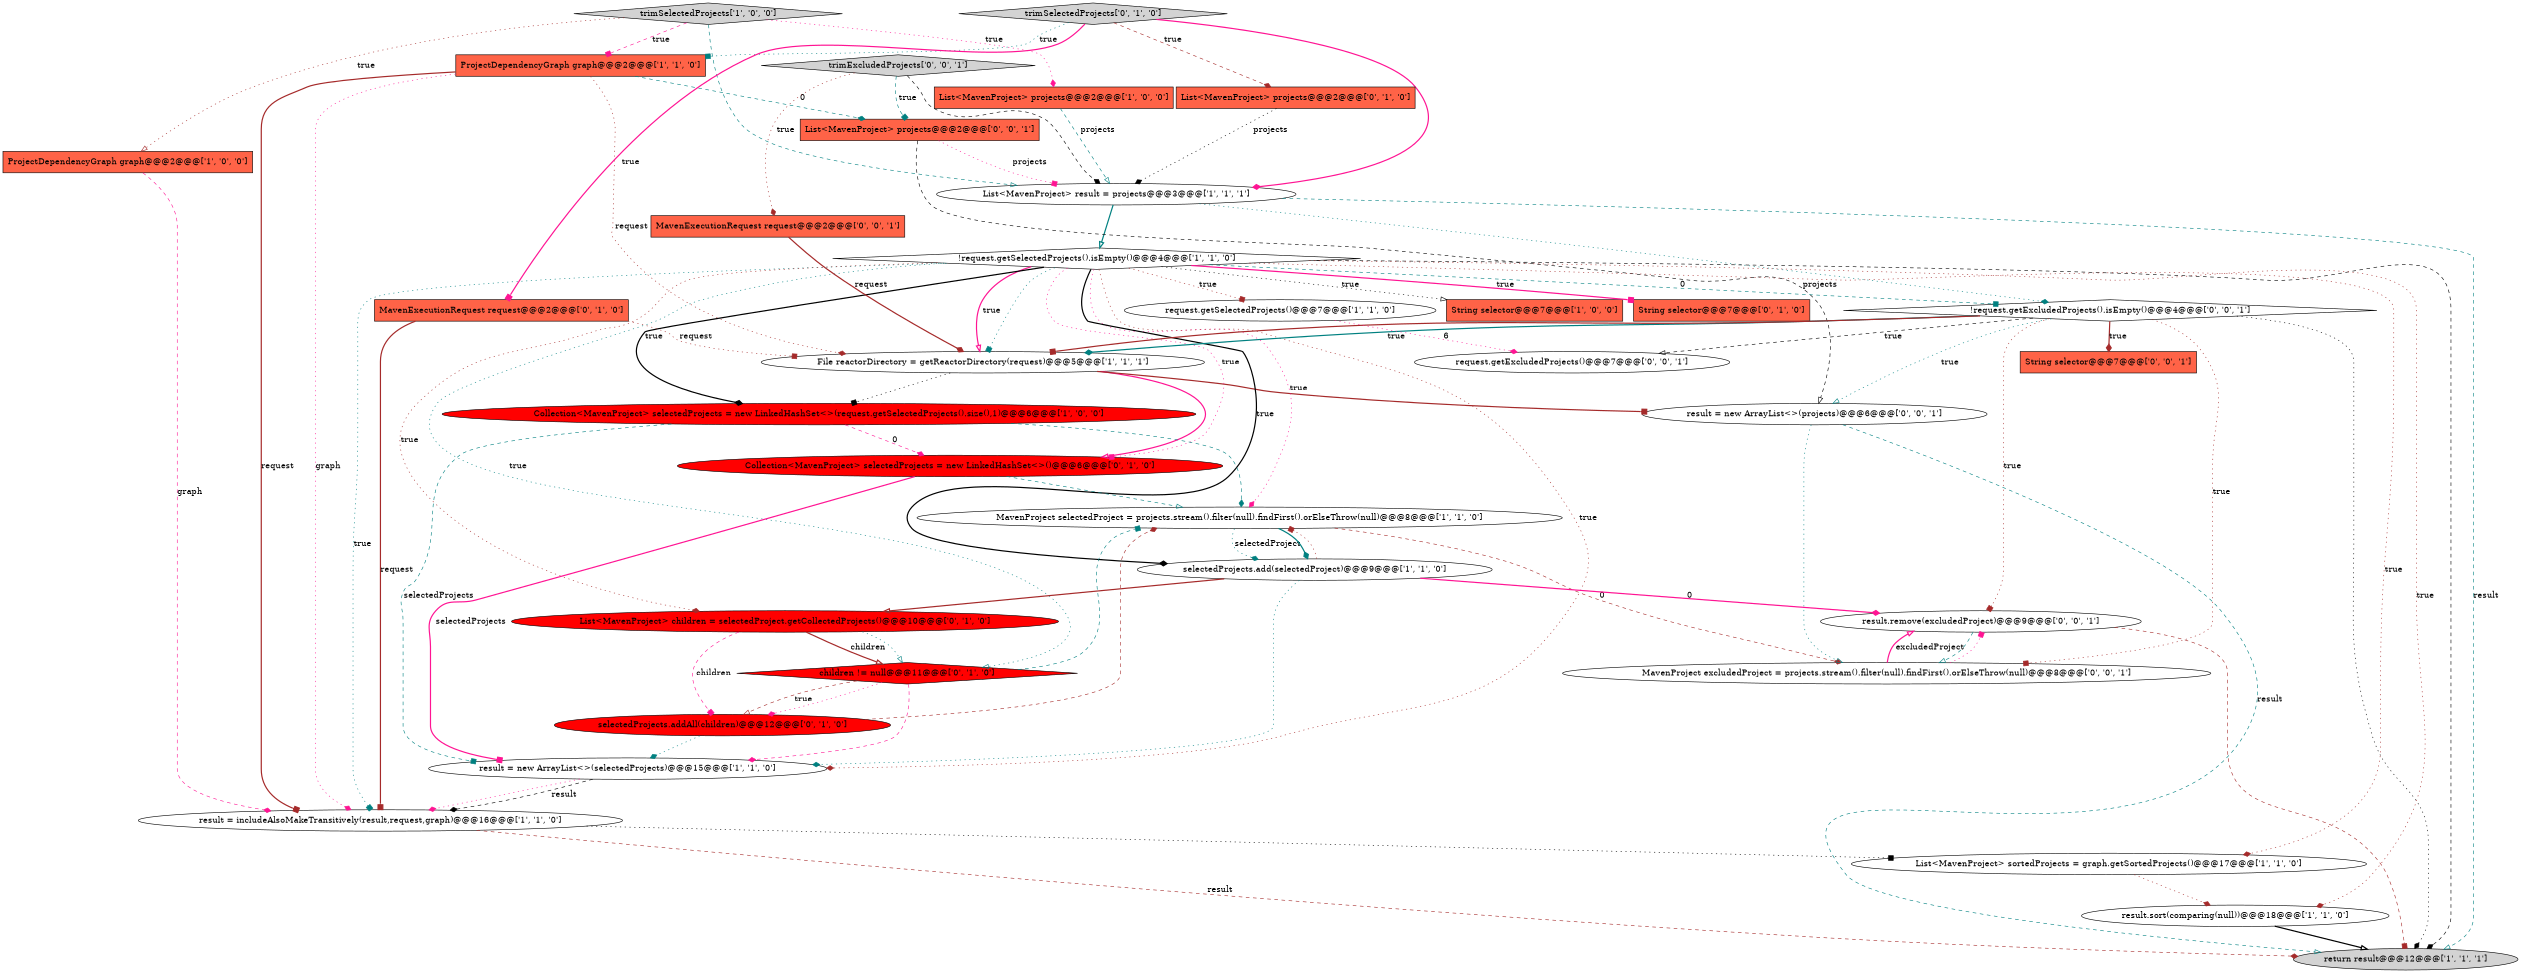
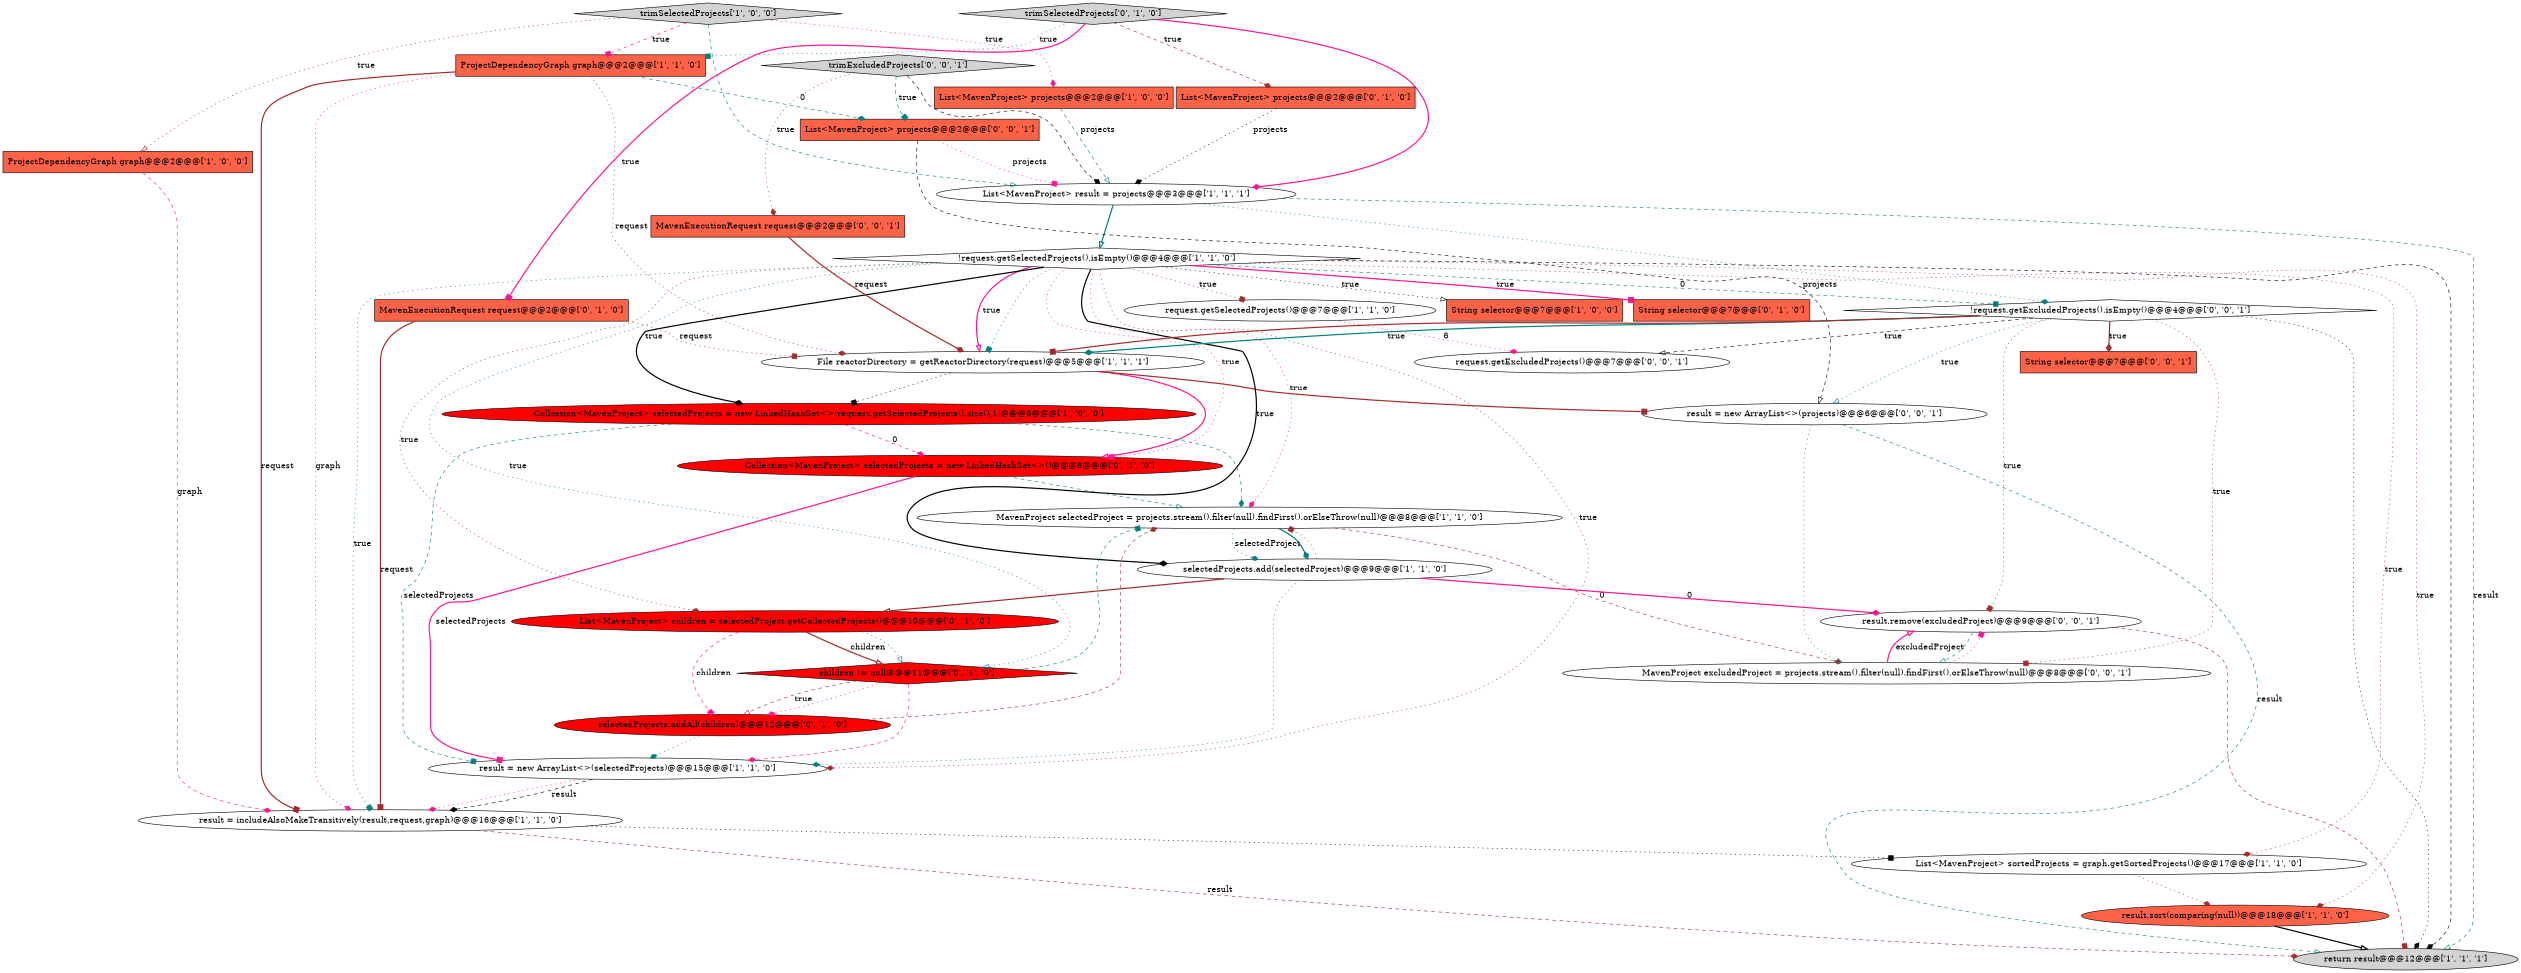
(2235, 916) -> (2235, 916)
